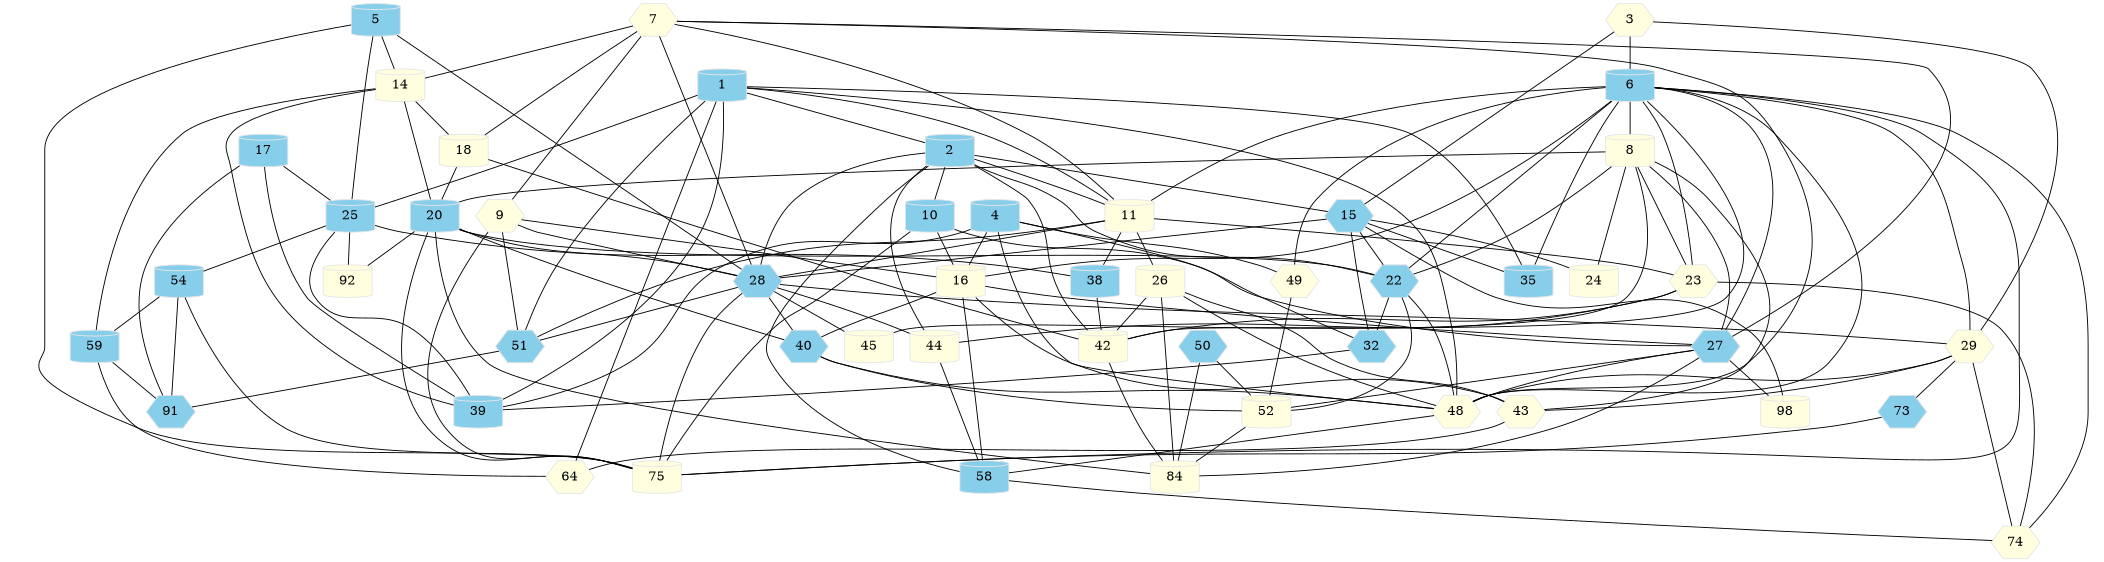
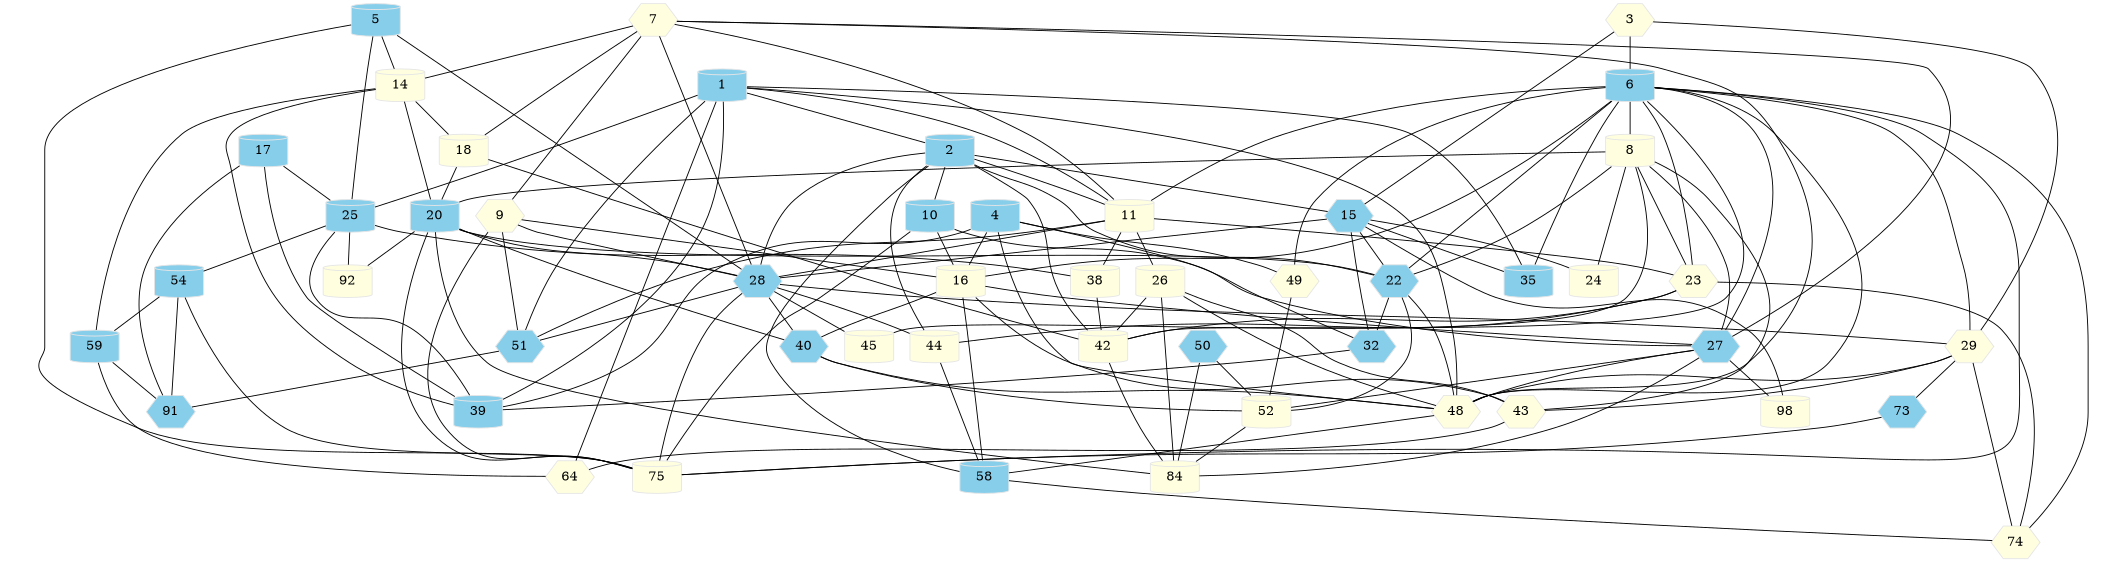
(1095, 281) -> (1095, 281)
